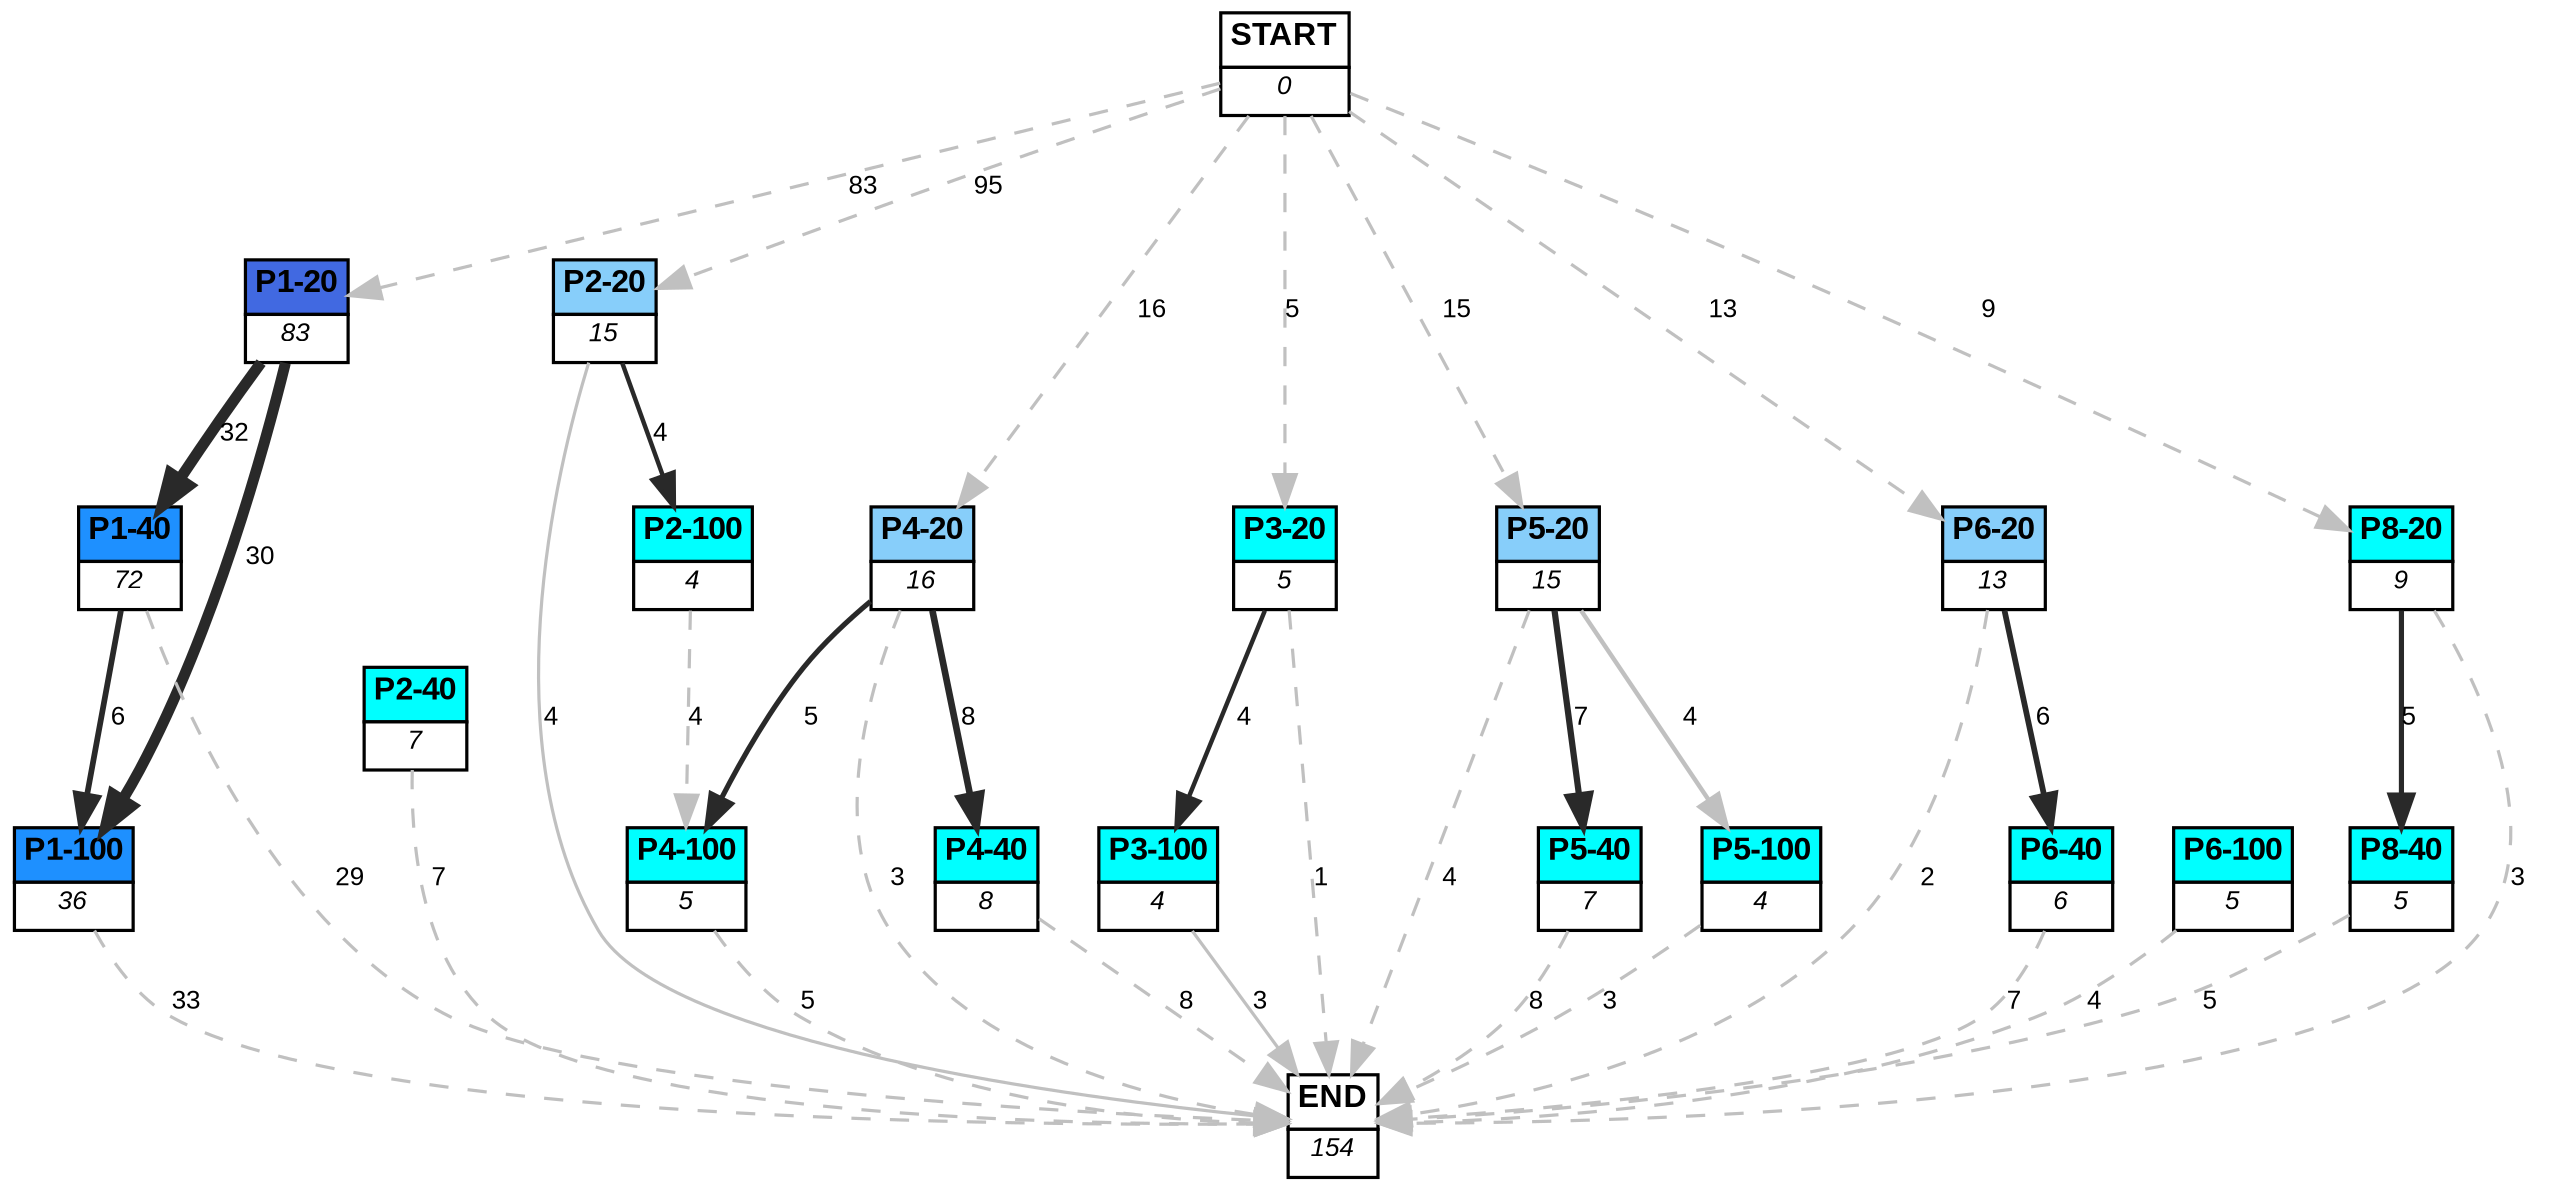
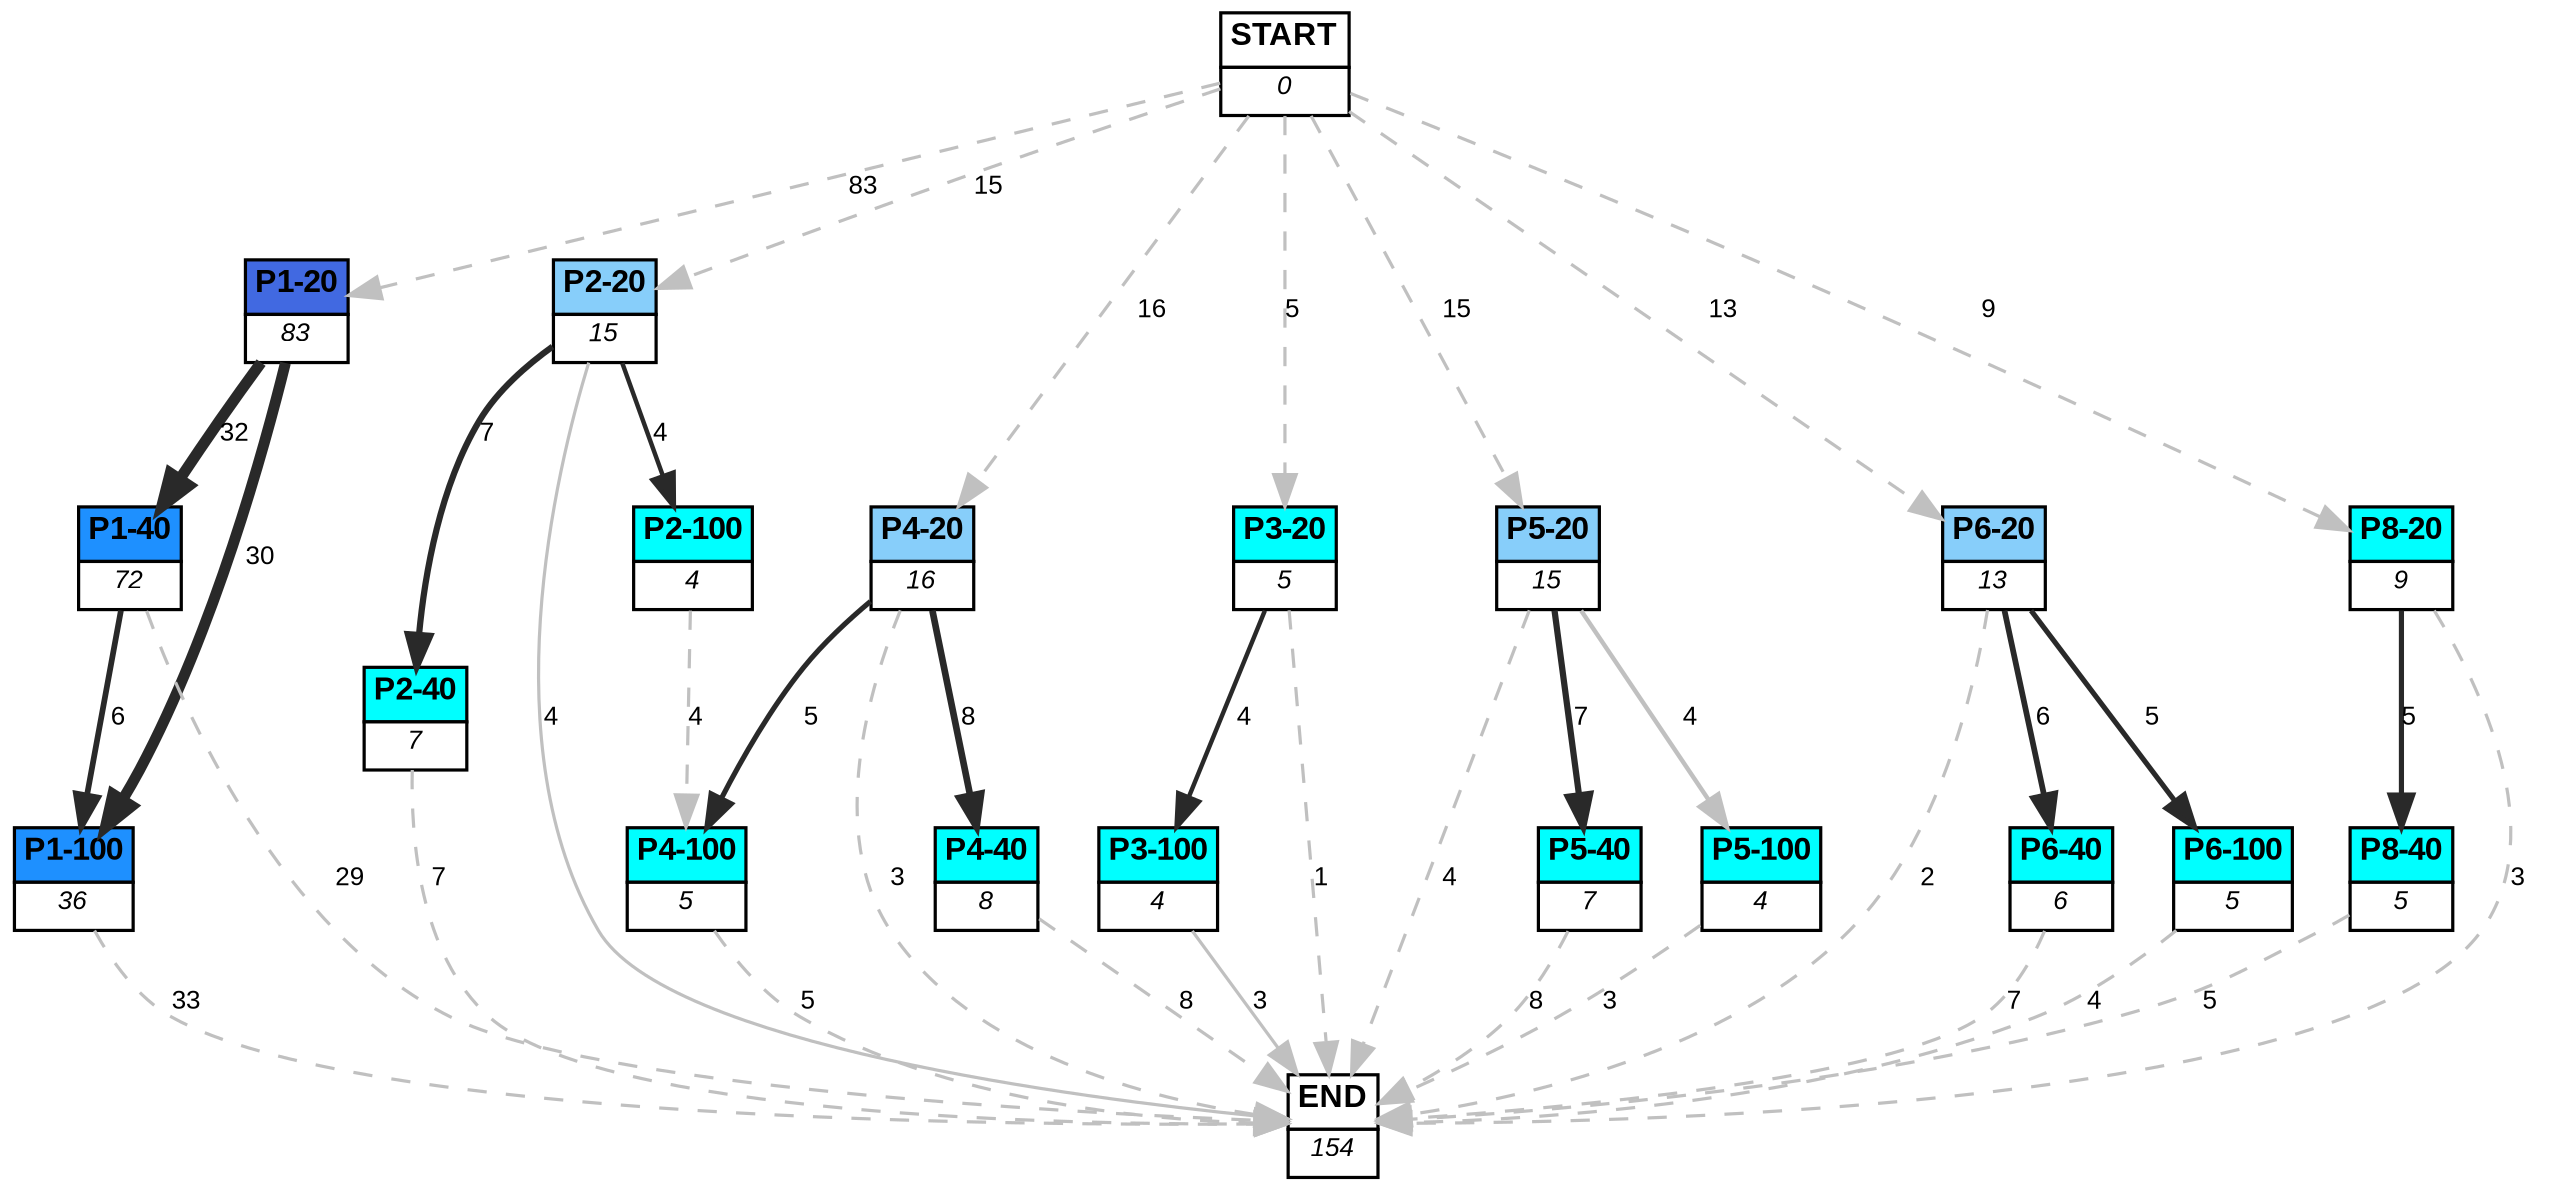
(990, 188) -> (990, 188)
none -> (454, 474)
none -> (2103, 705)
